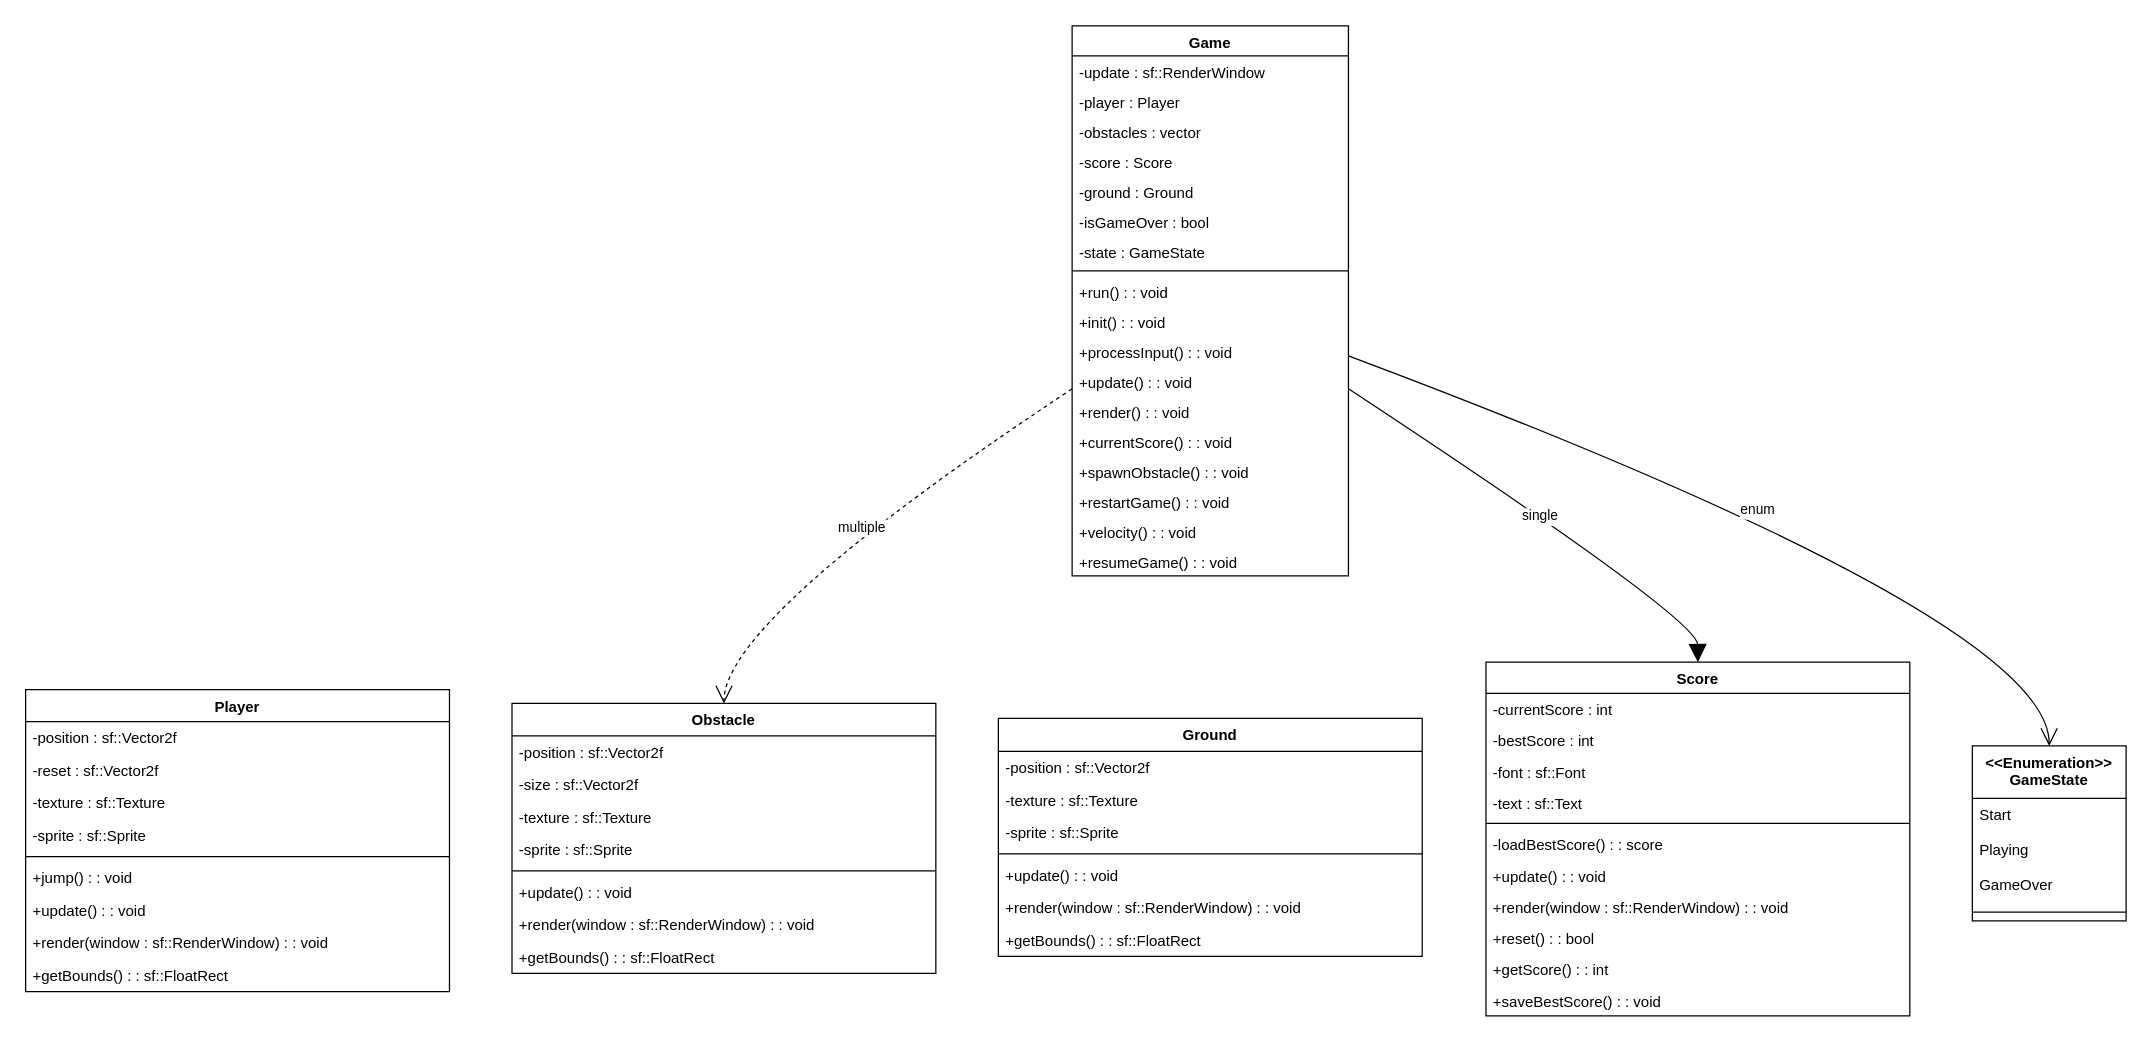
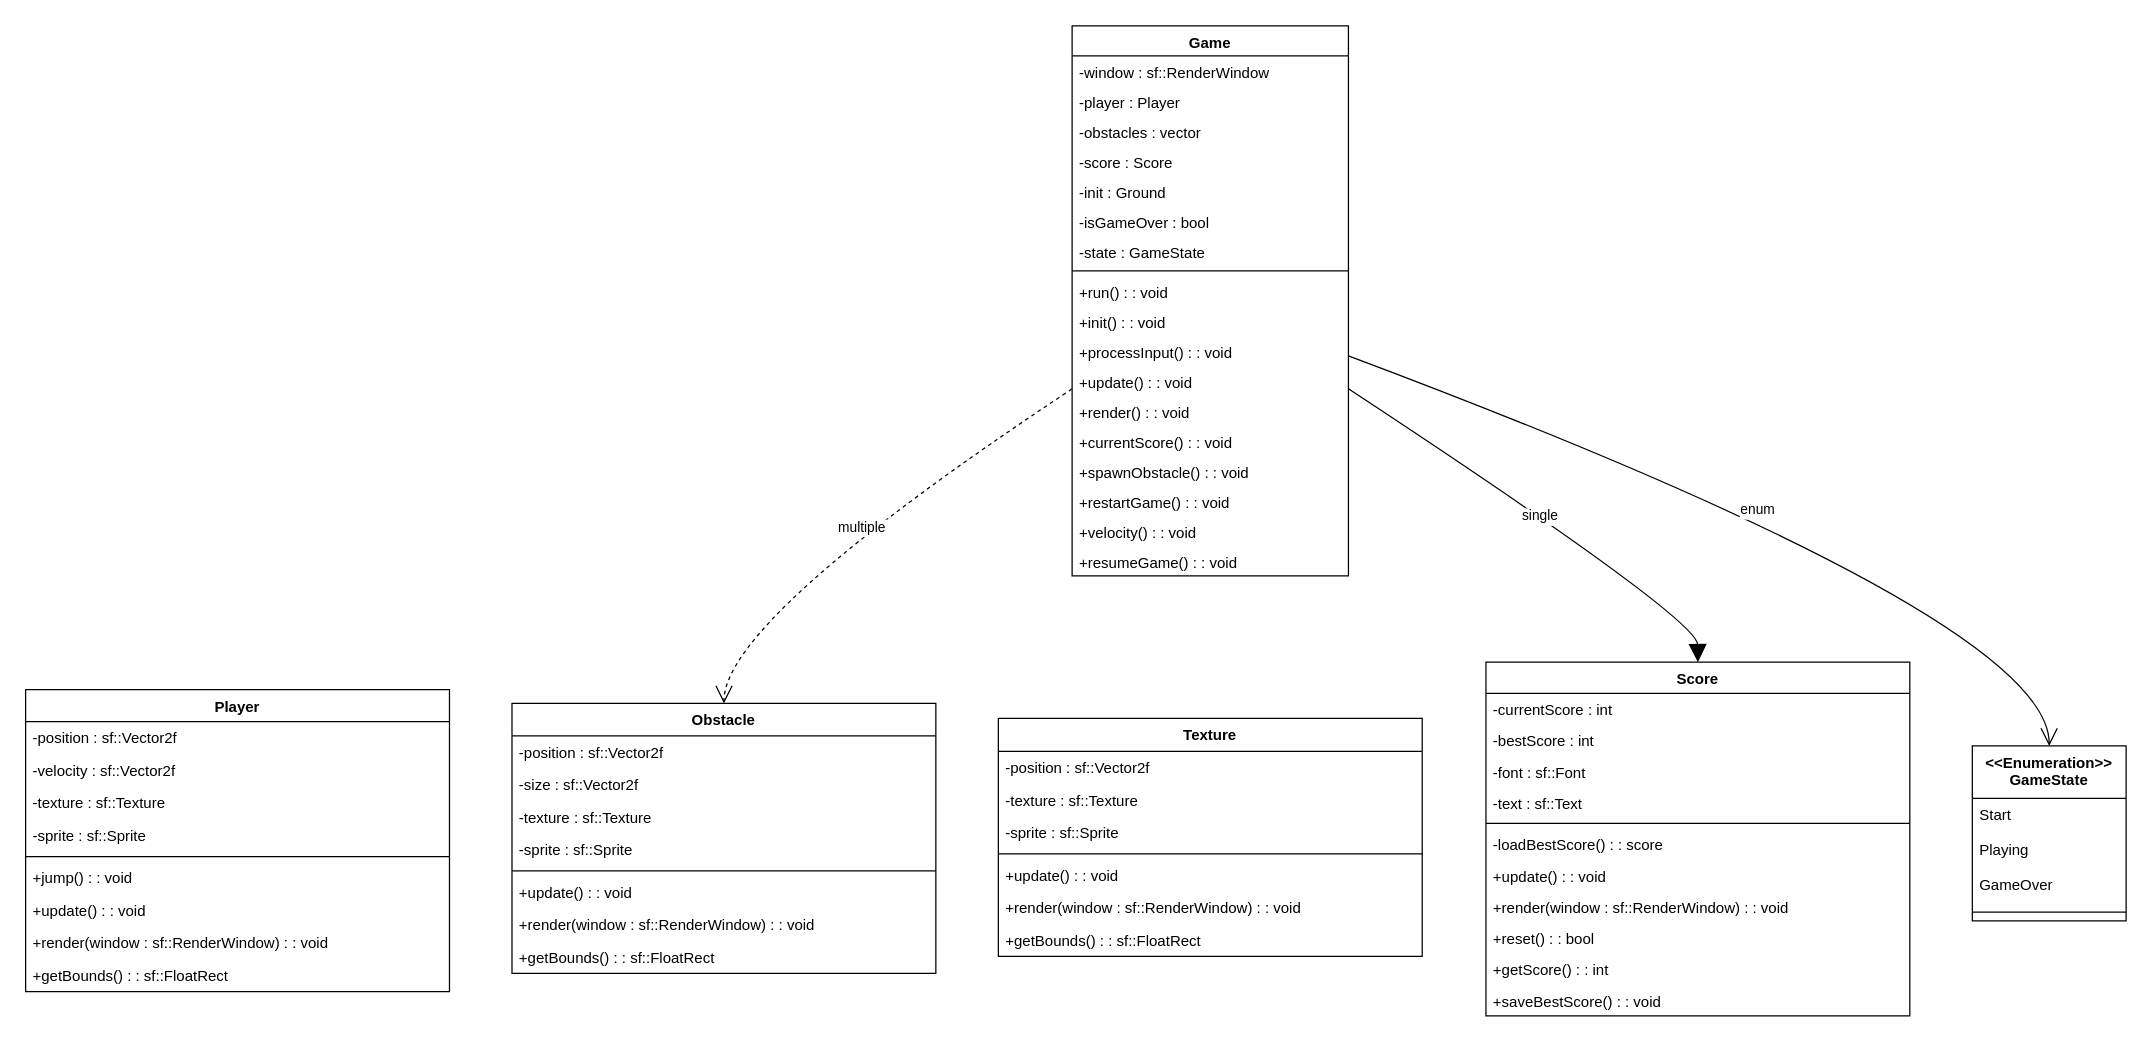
(1176, 73) -> (1174, 73)
(1140, 193) -> (1128, 193)
(1209, 735) -> (1209, 735)
(111, 771) -> (120, 771)
